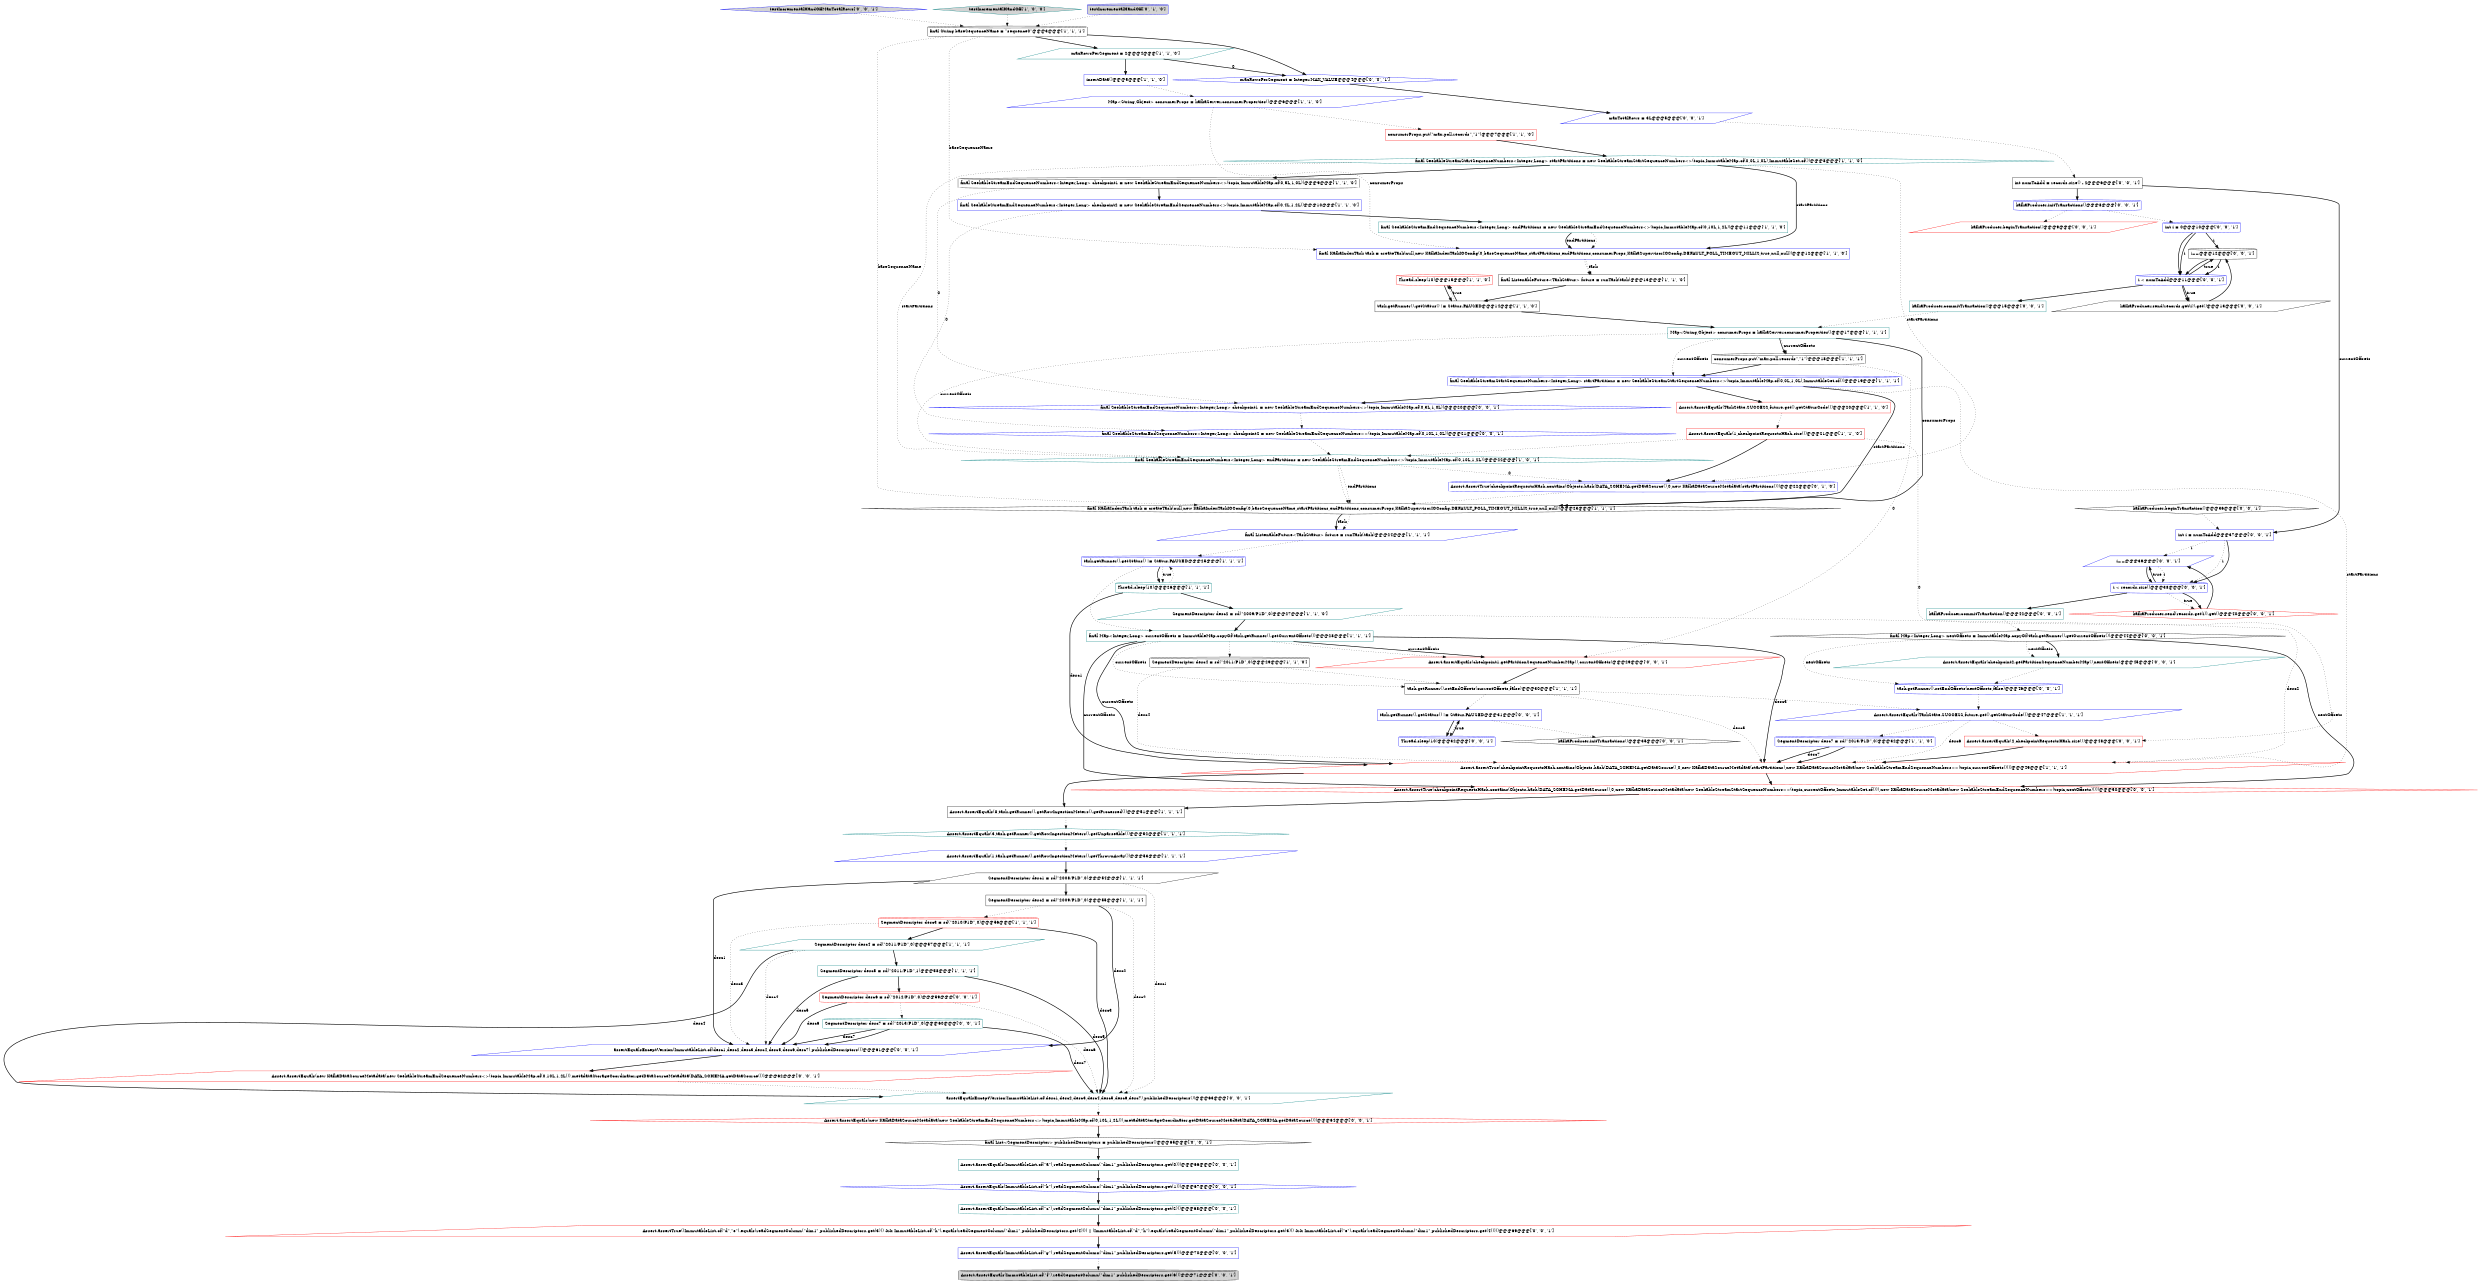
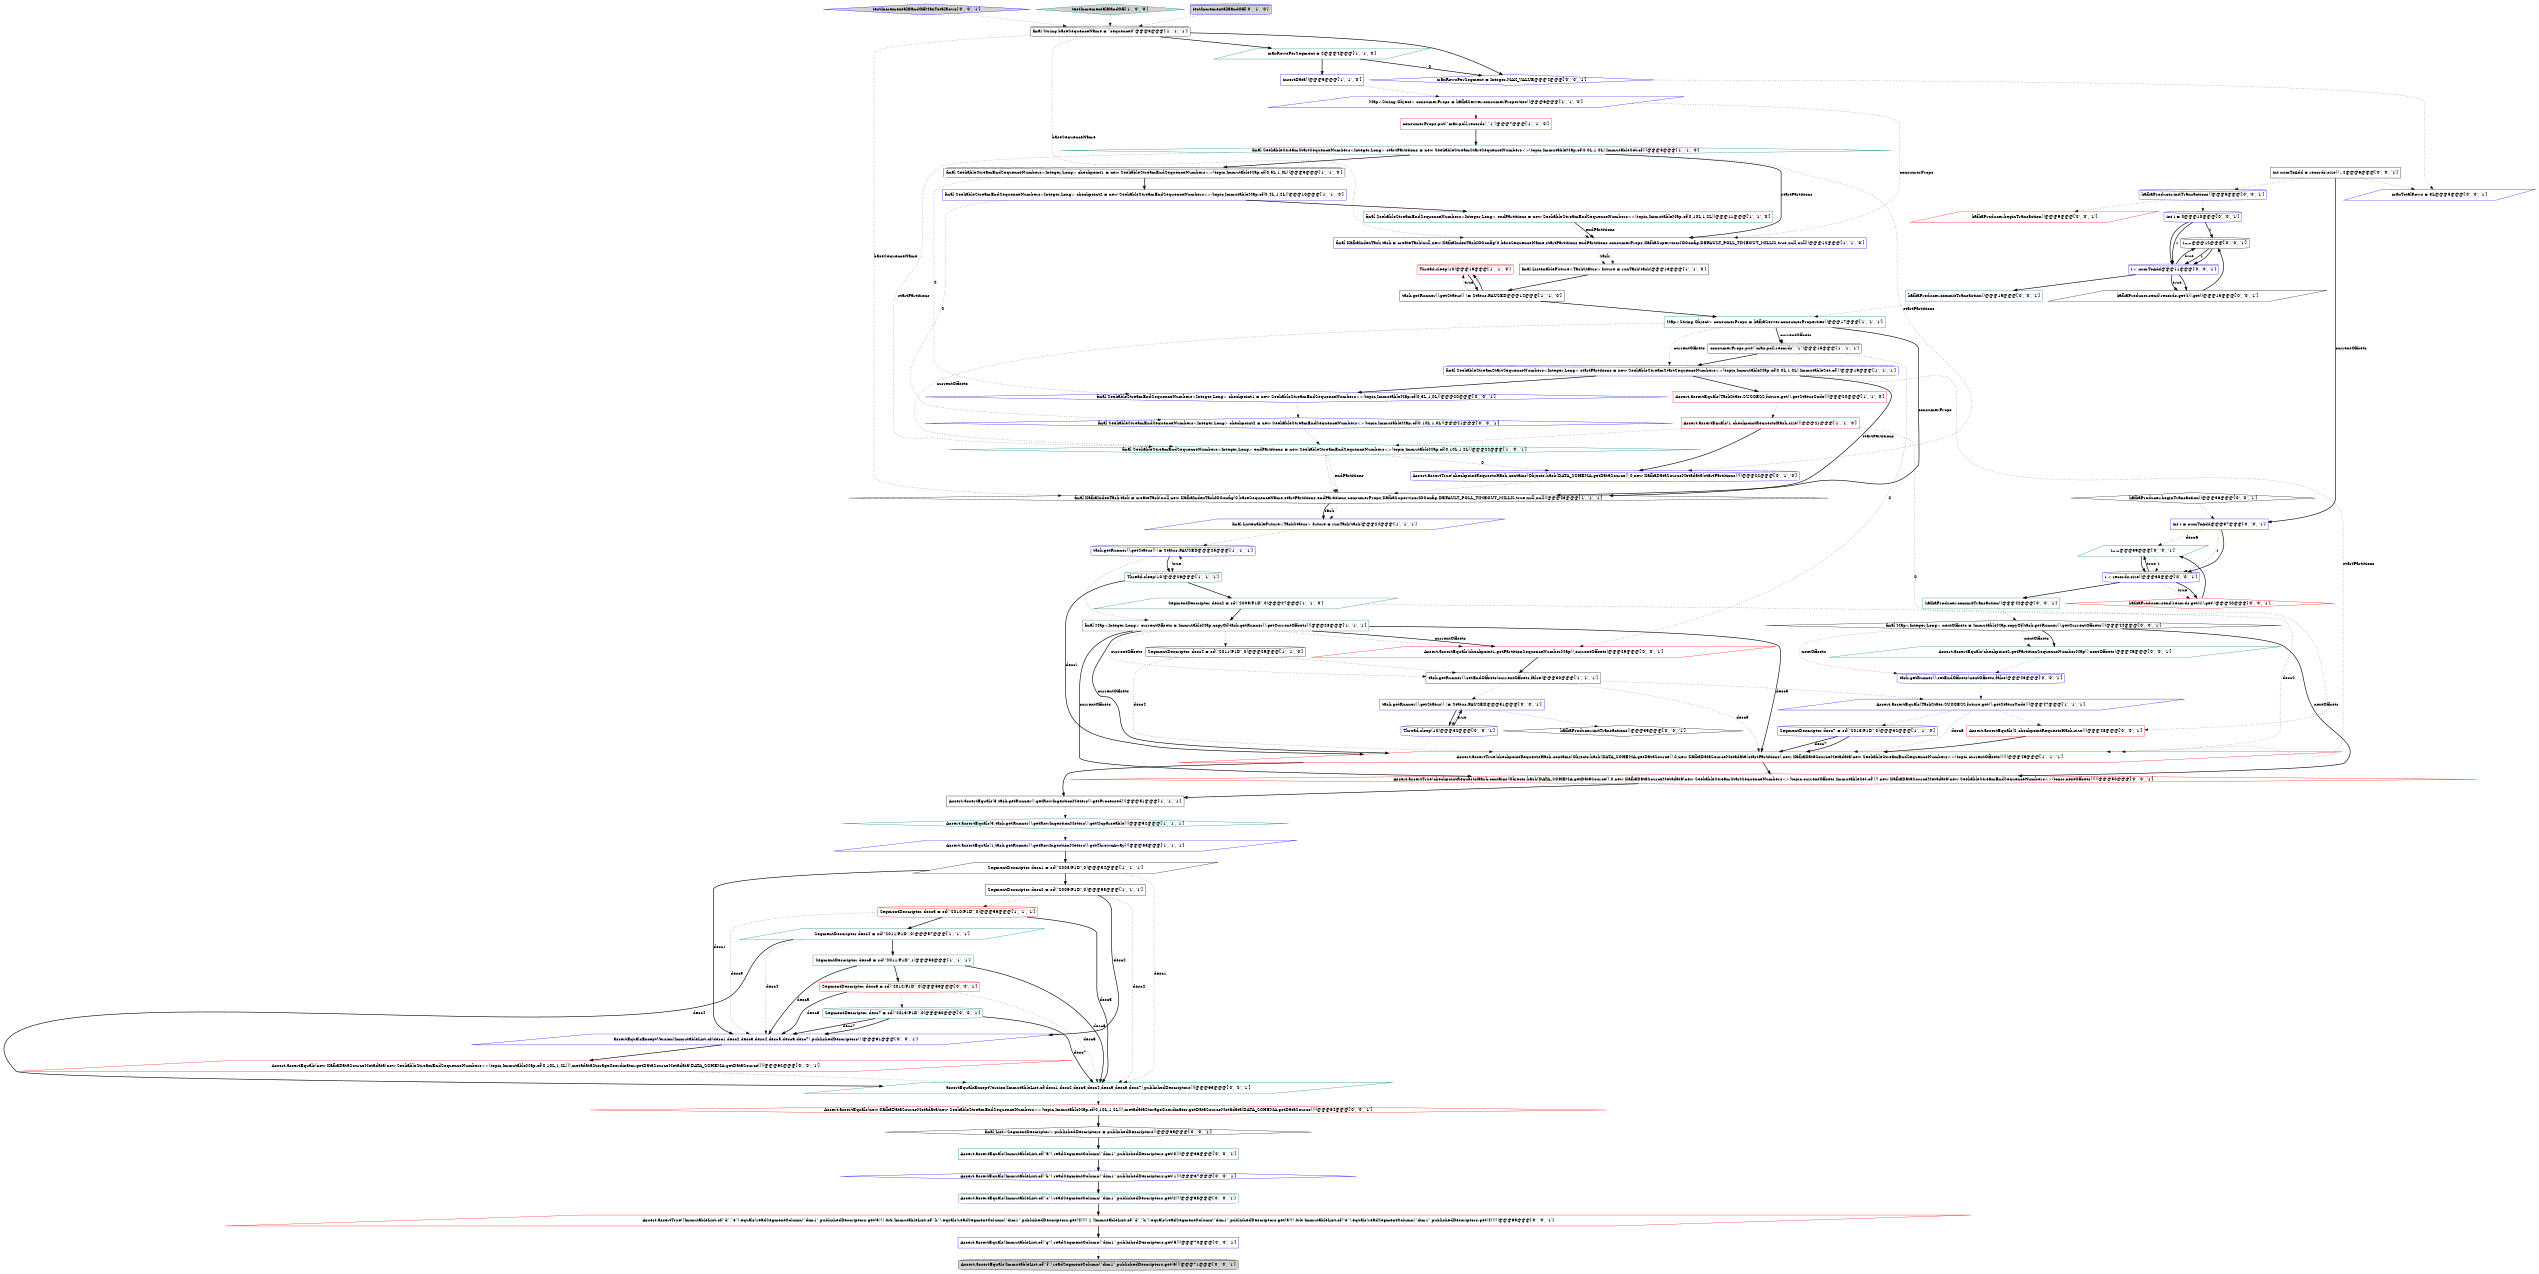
(1478, 98) -> (2082, 83)
(1902, 134) -> (2386, 183)
(2077, 193) -> (2271, 183)
(2192, 548) -> (2192, 538)
(2148, 561) -> (2143, 551)
